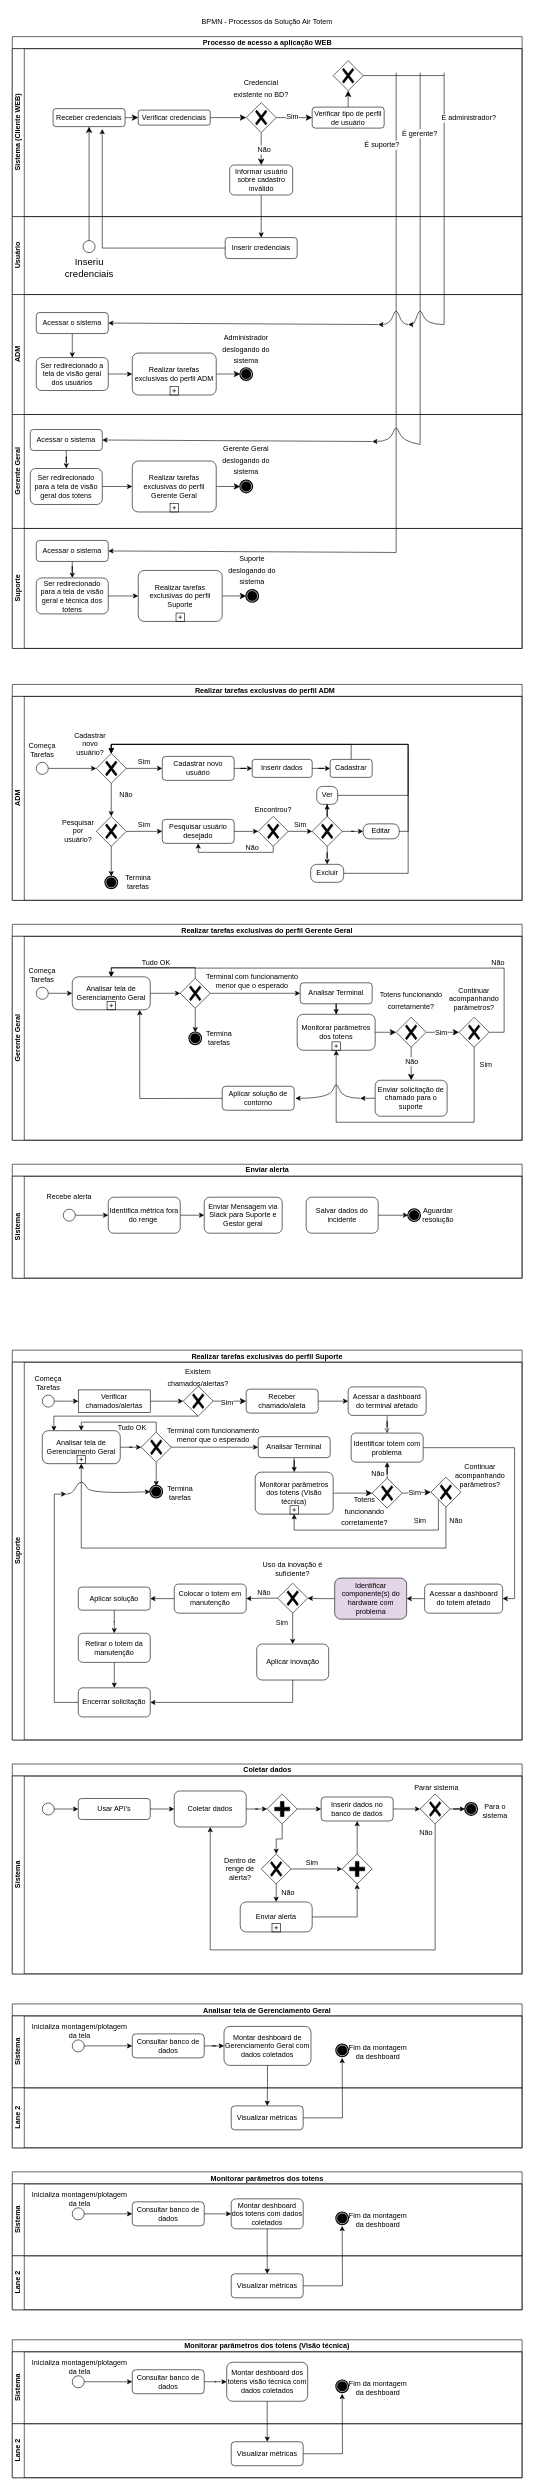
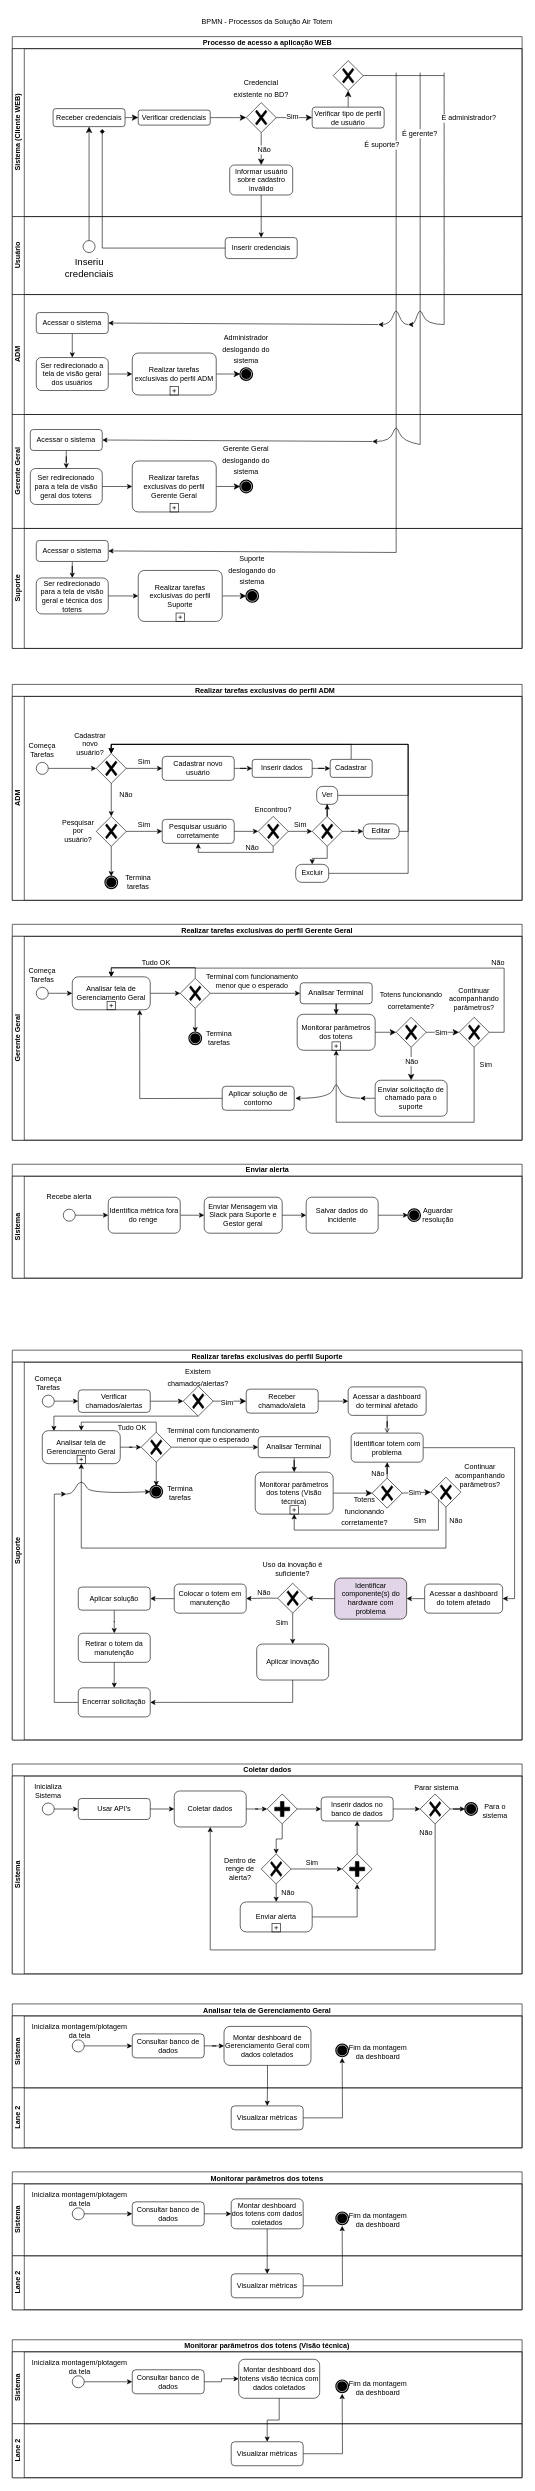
(102, 134) -> (102, 134)
(198, 831) -> (198, 831)
(327, 873) -> (312, 873)
none -> (300, 1215)
(114, 1401) -> (114, 1401)
none -> (48, 1791)
(267, 2382) -> (279, 2379)
